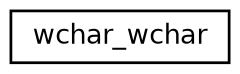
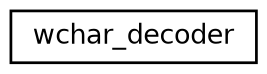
(120, 37) -> (134, 37)
